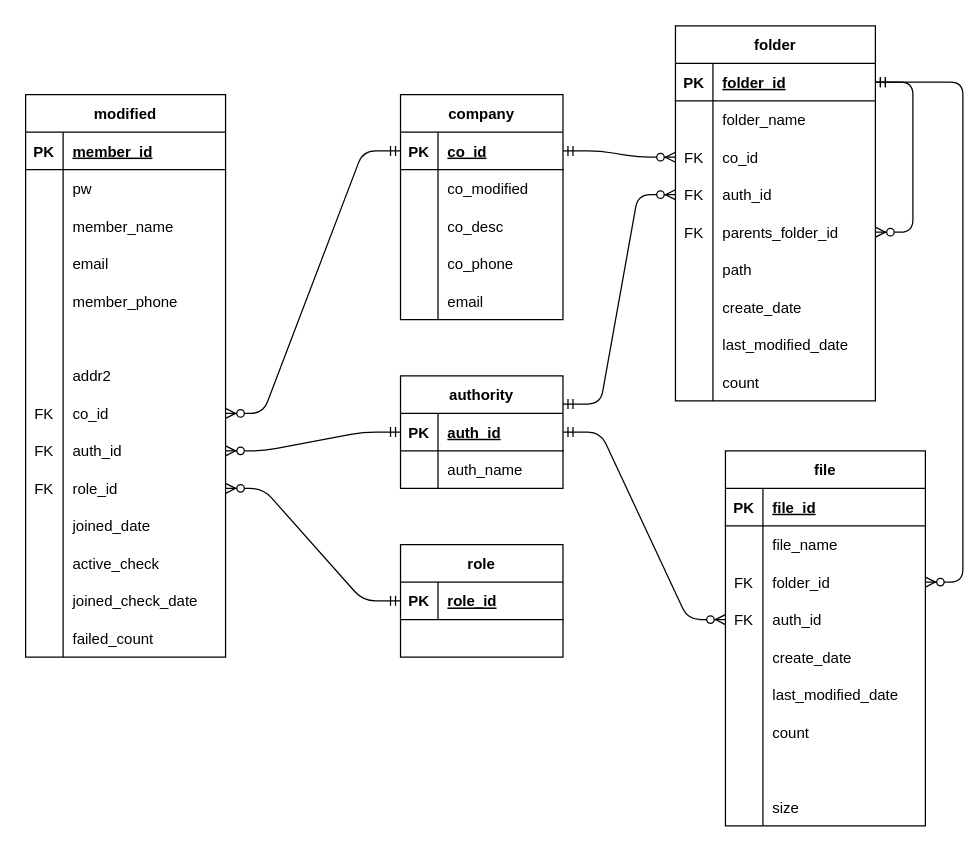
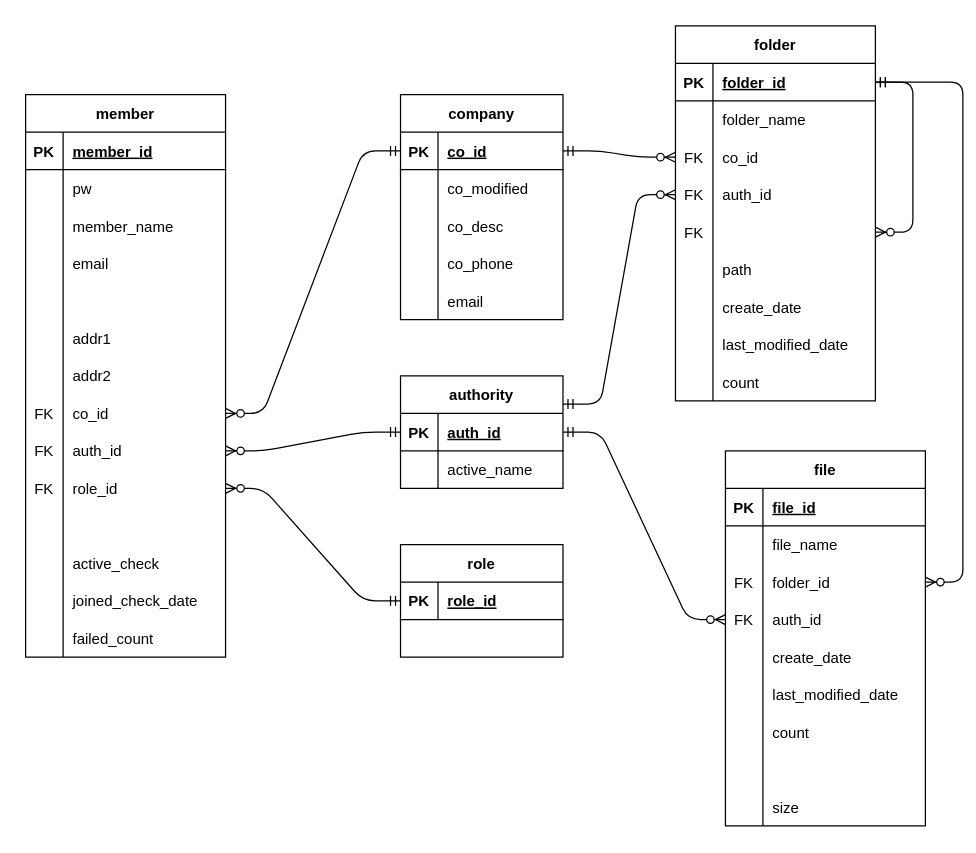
(125, 114) -> (125, 114)
(794, 232) -> none
(144, 301) -> none
none -> (144, 338)
(485, 470) -> (492, 470)
(144, 526) -> none
